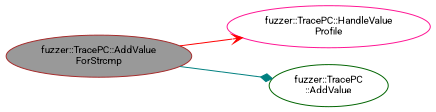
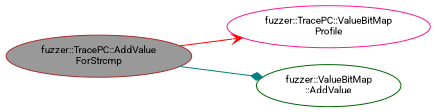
(329, 27) -> (329, 27)
(329, 86) -> (329, 86)
